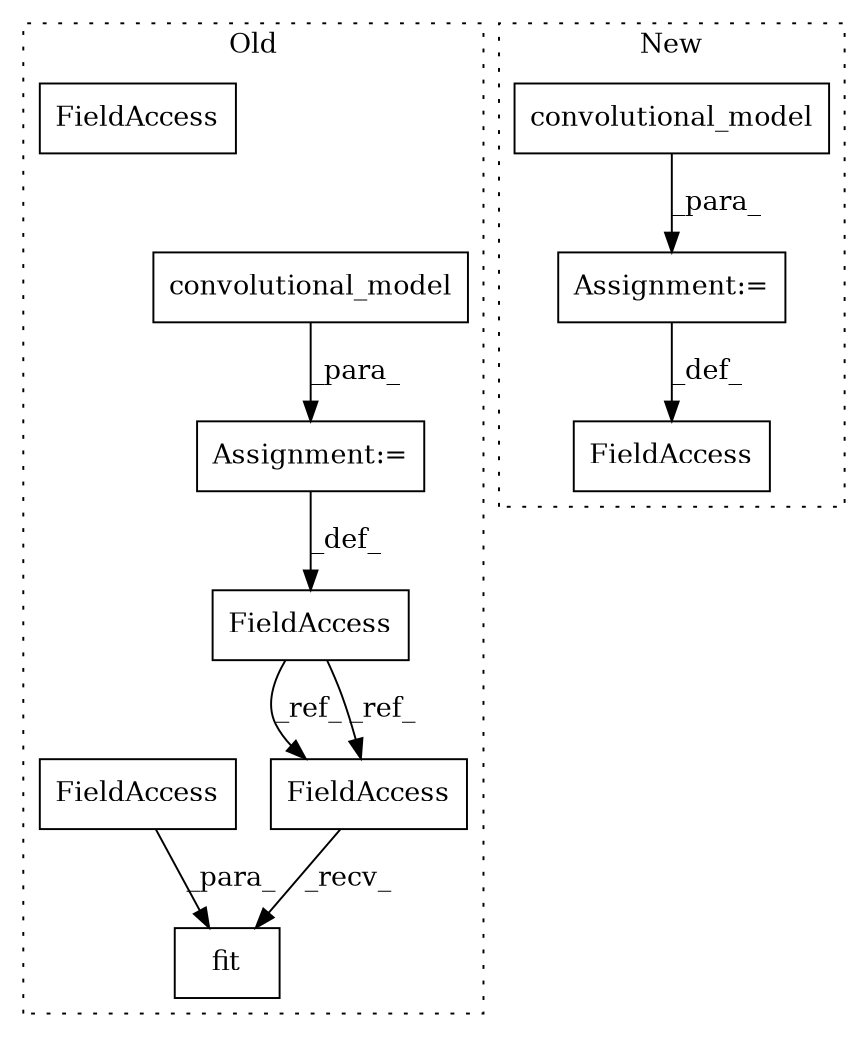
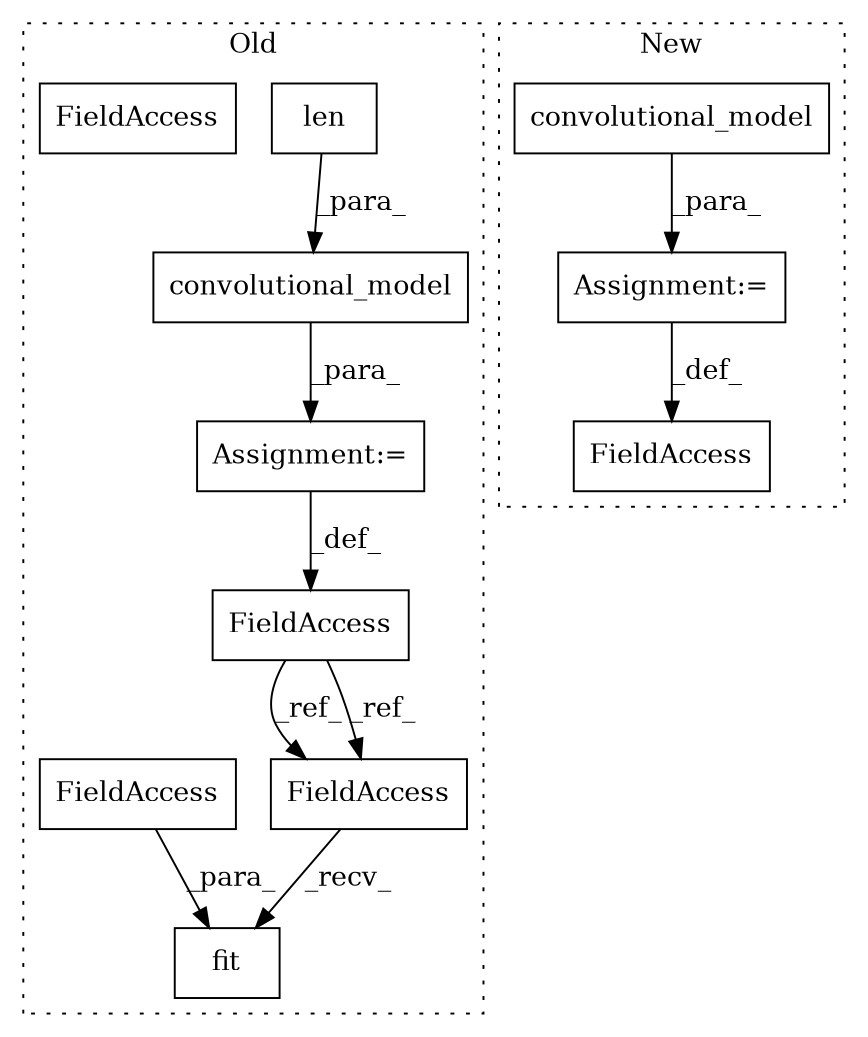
none -> (324, 118)
